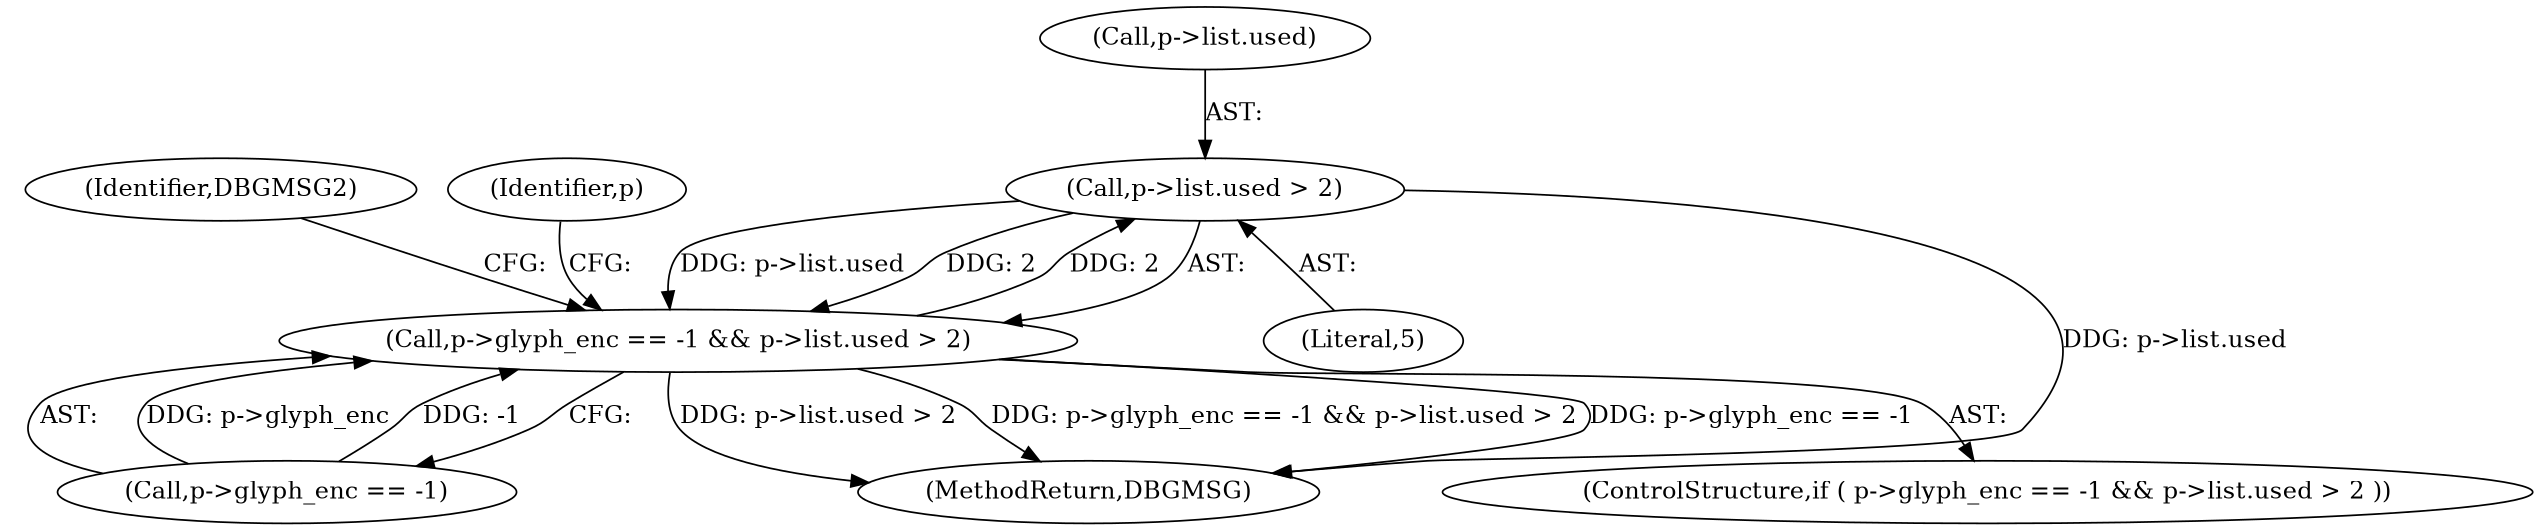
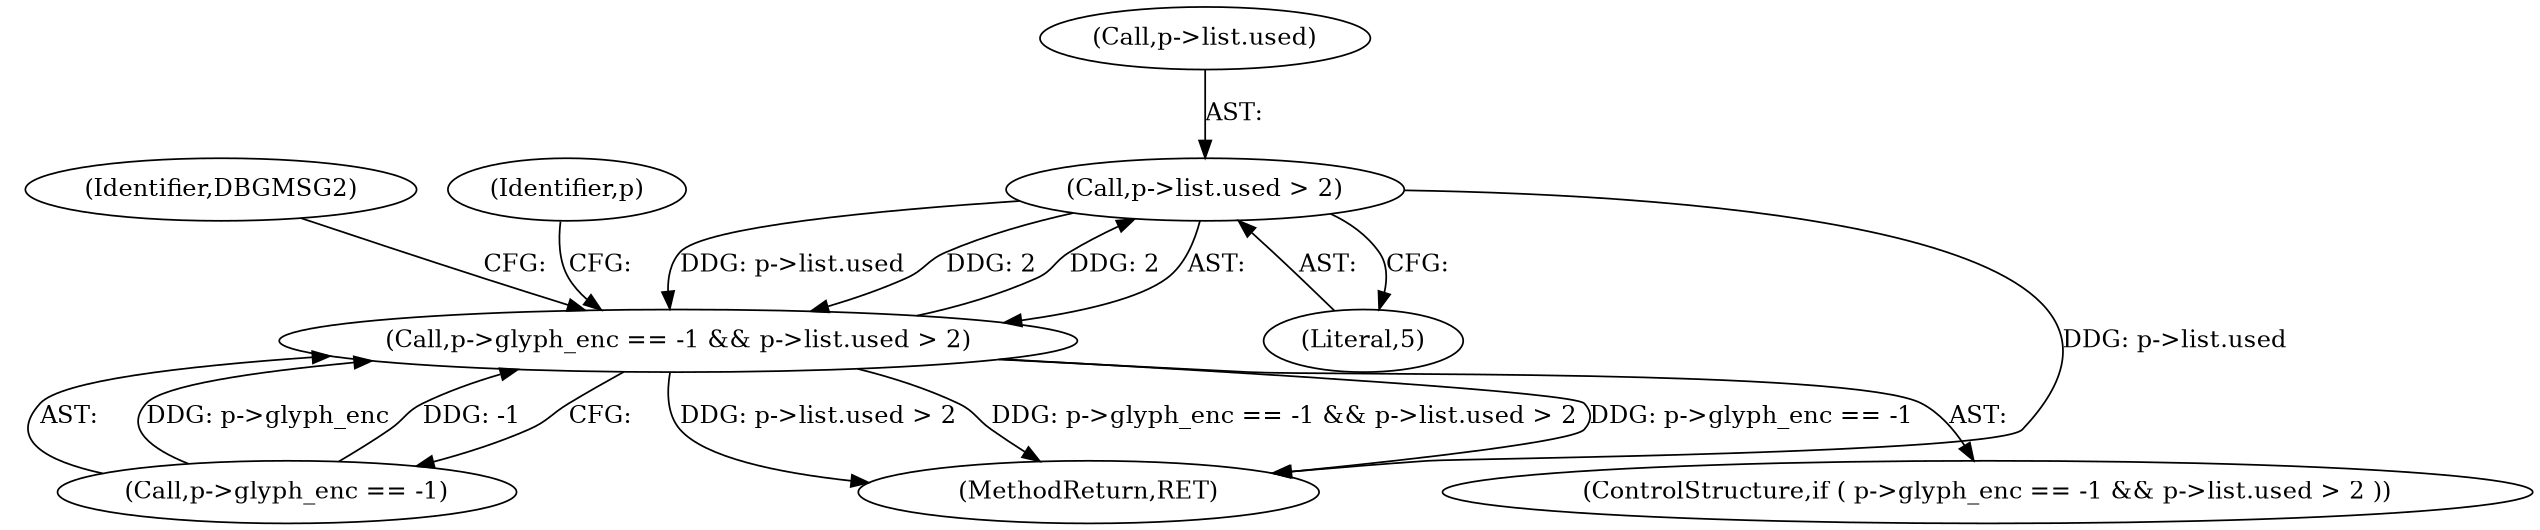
none -> (1373, 244)
(1089, 492) -> (1089, 492)
